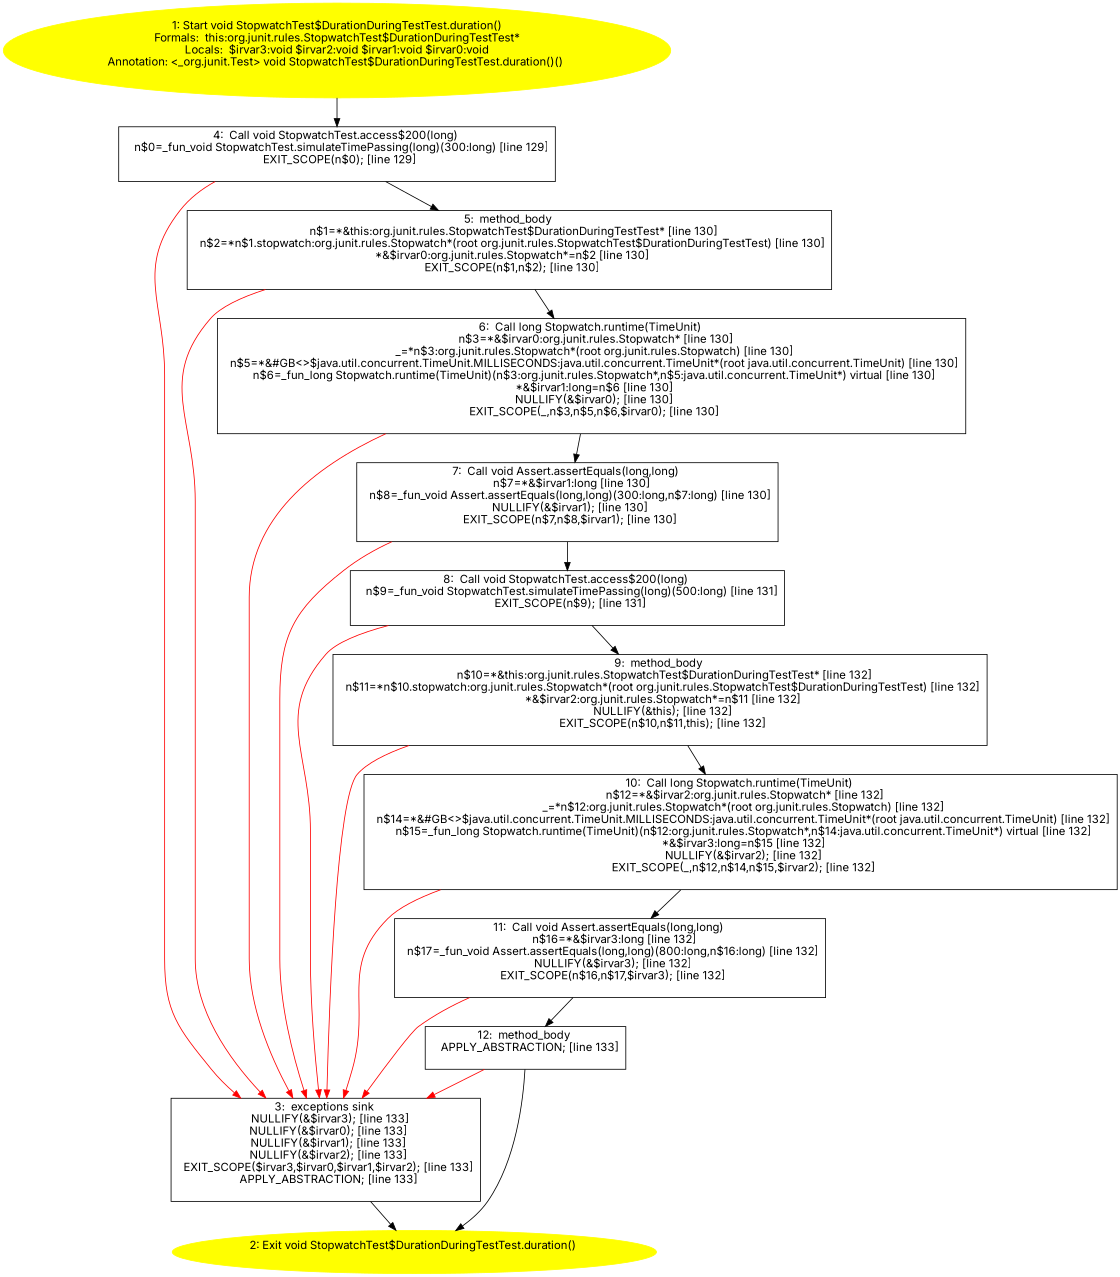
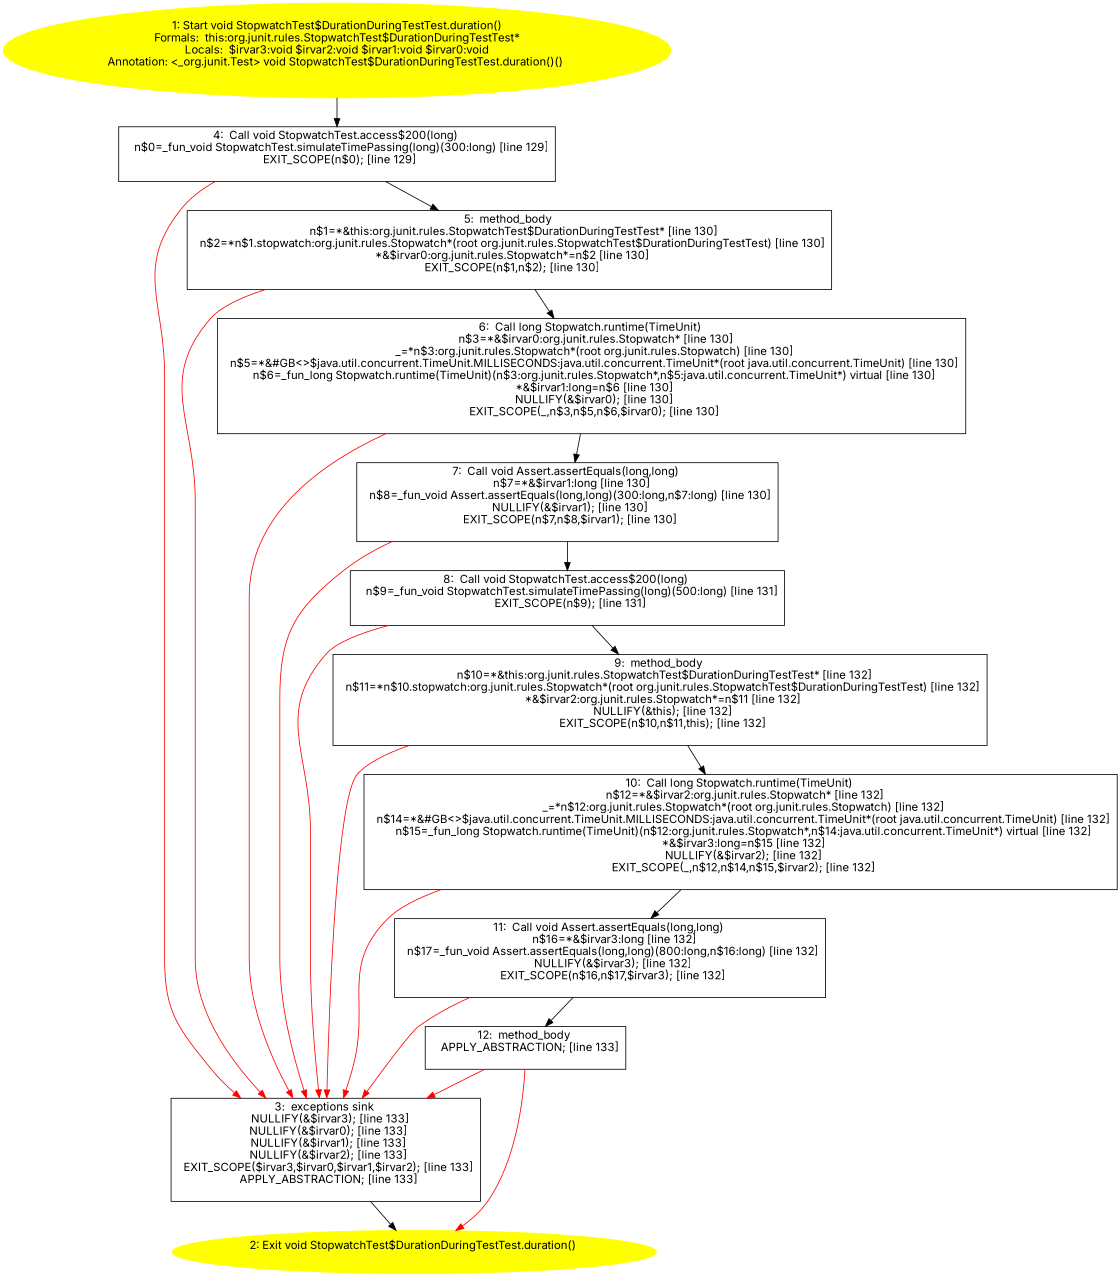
(510, 1155) -> (510, 1155)
